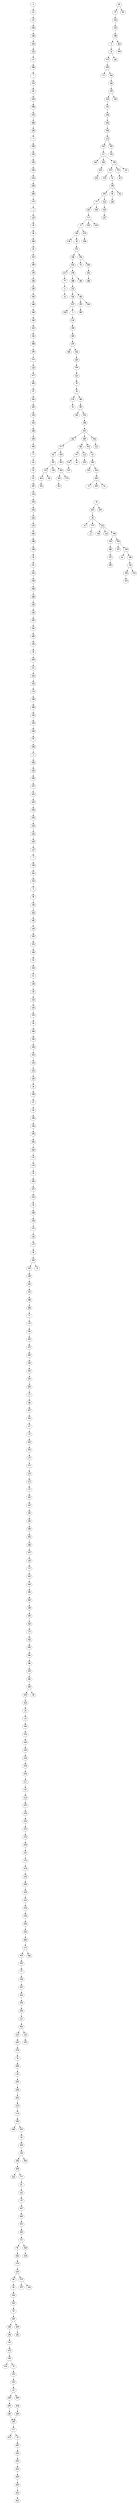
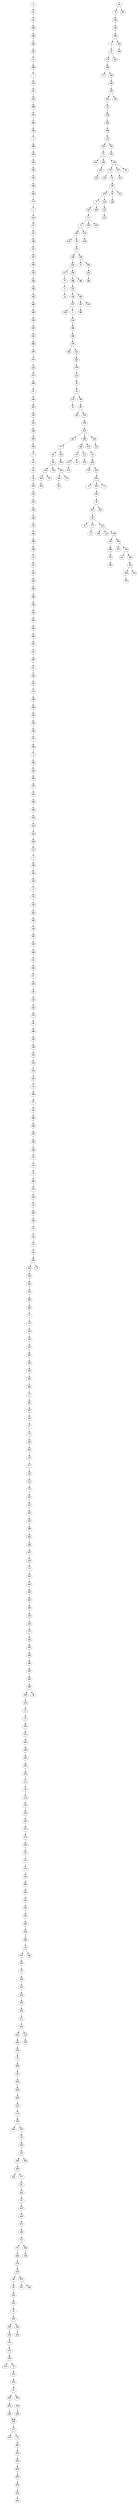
none -> (96, 494)
